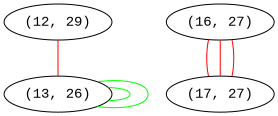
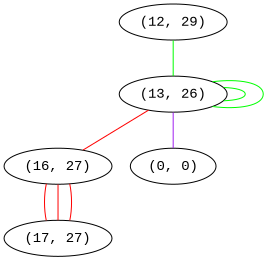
(58, 58) -> (173, 58)
none -> (116, 130)
none -> (173, 166)
